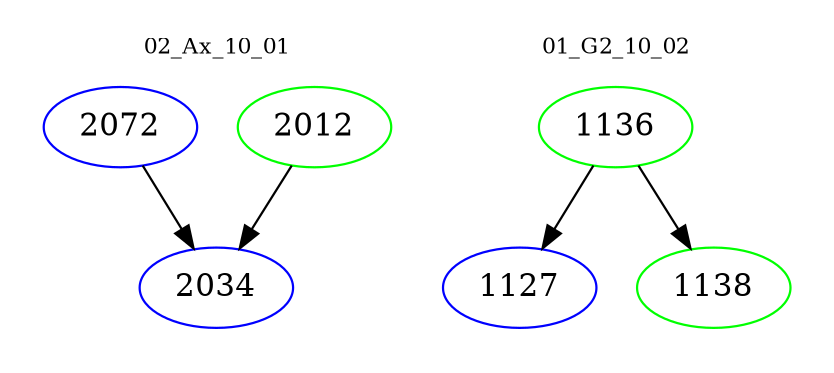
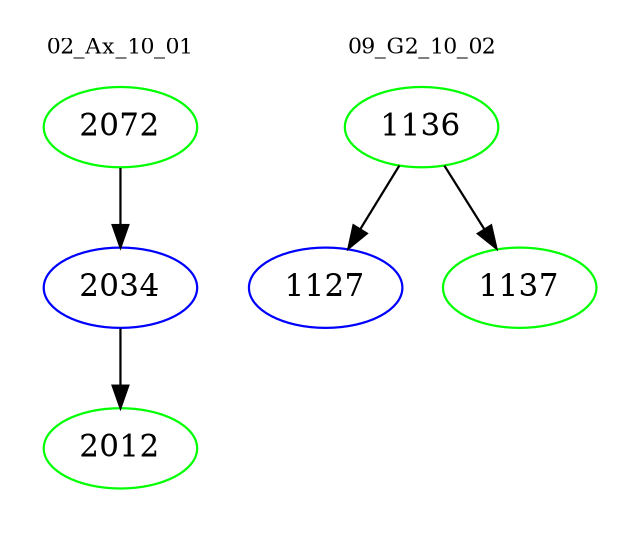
(617, 48) -> (423, 48)
(120, 127) -> (120, 127)
(272, 197) -> (120, 357)
(714, 288) -> (520, 288)
